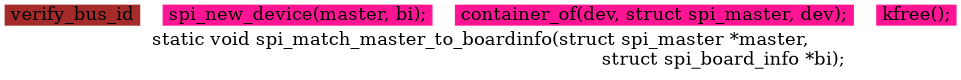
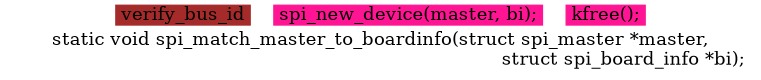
(654, 15) -> none
